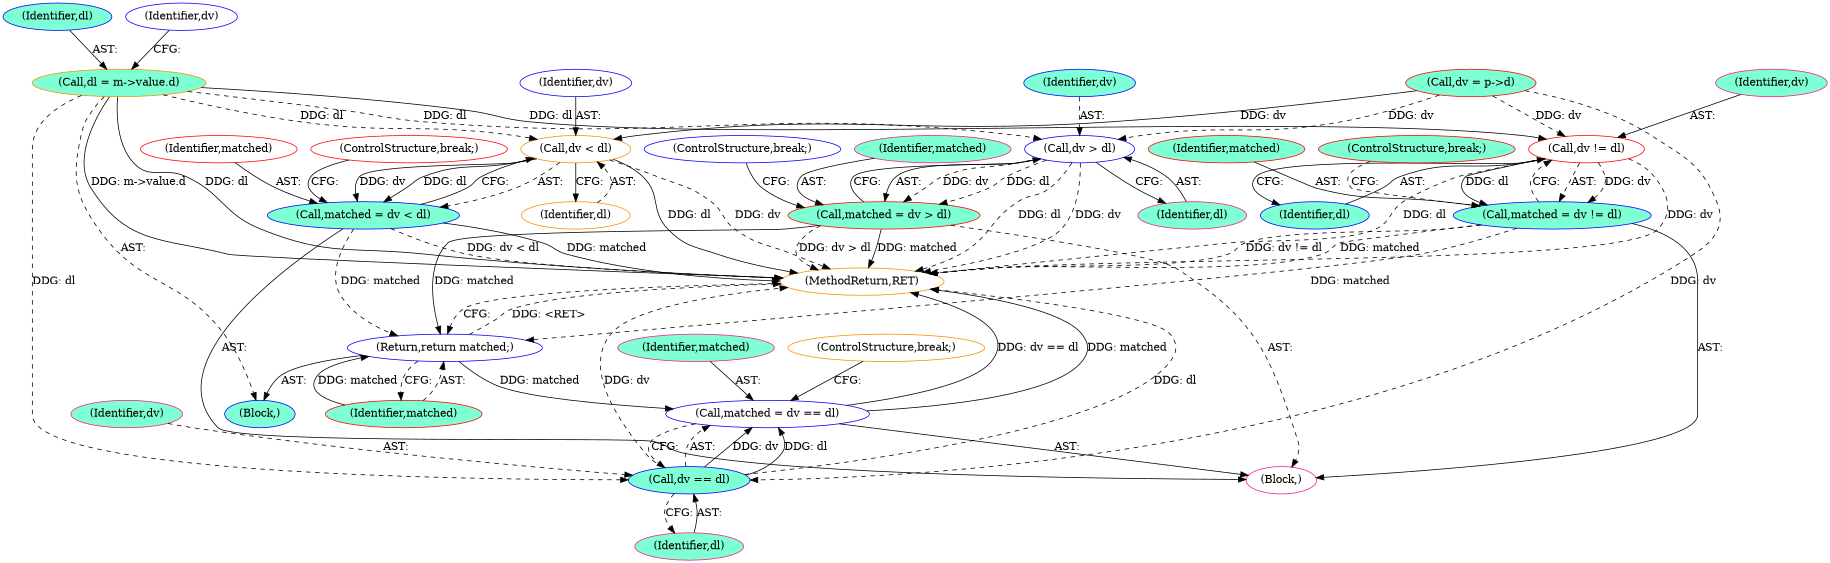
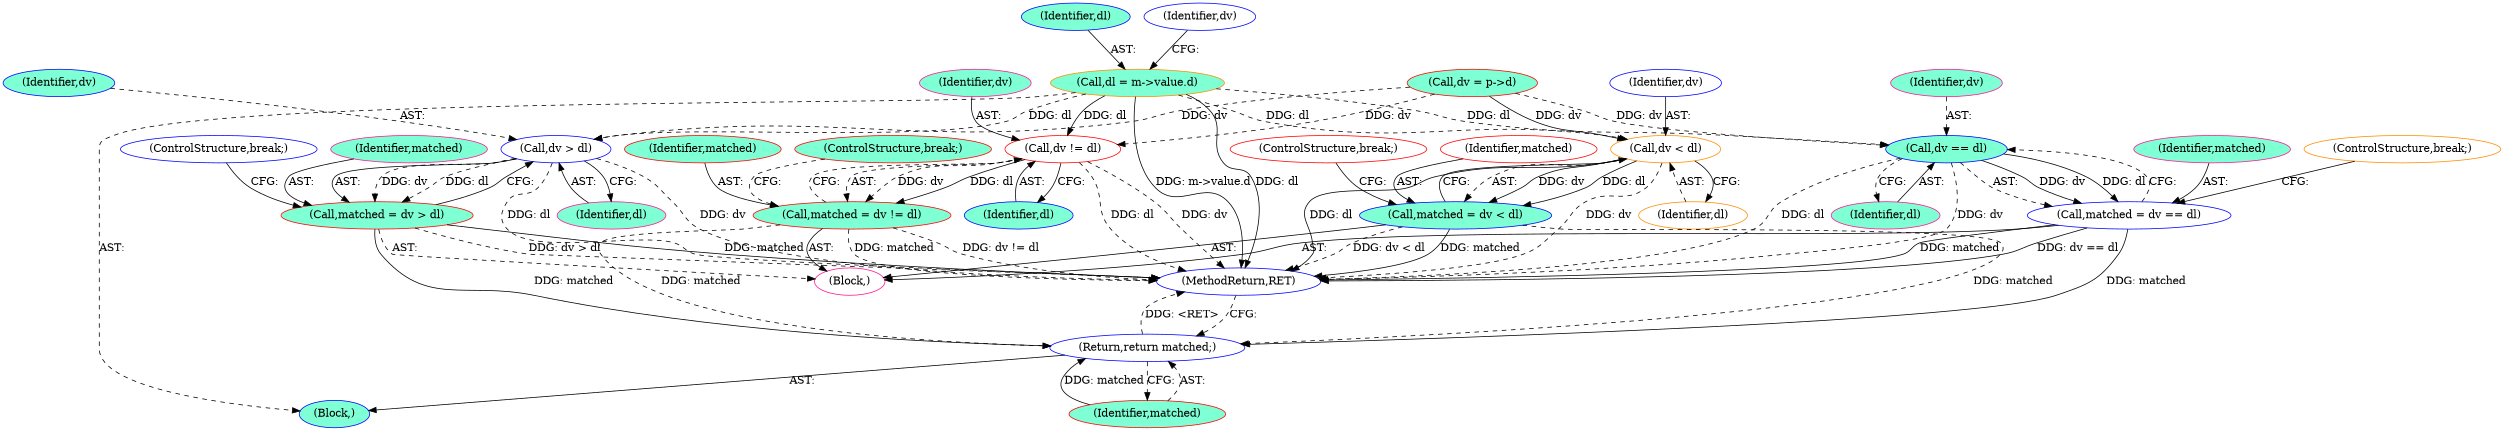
(1552, 215) -> (852, 215)
(862, 282) -> (1239, 282)
(558, 399) -> (1705, 327)
